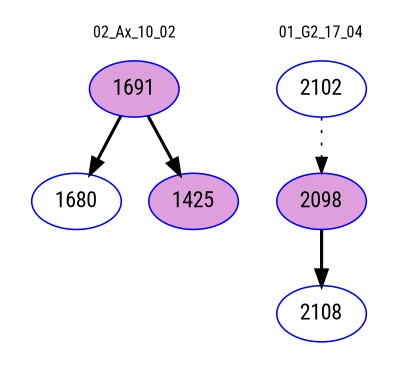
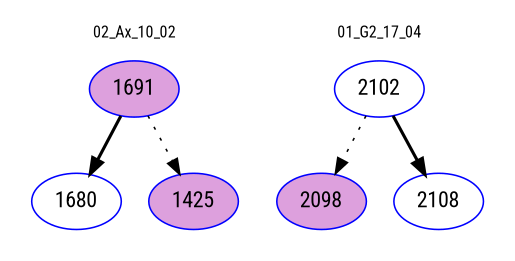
(160, 138) -> (160, 138)
(322, 250) -> (405, 138)
